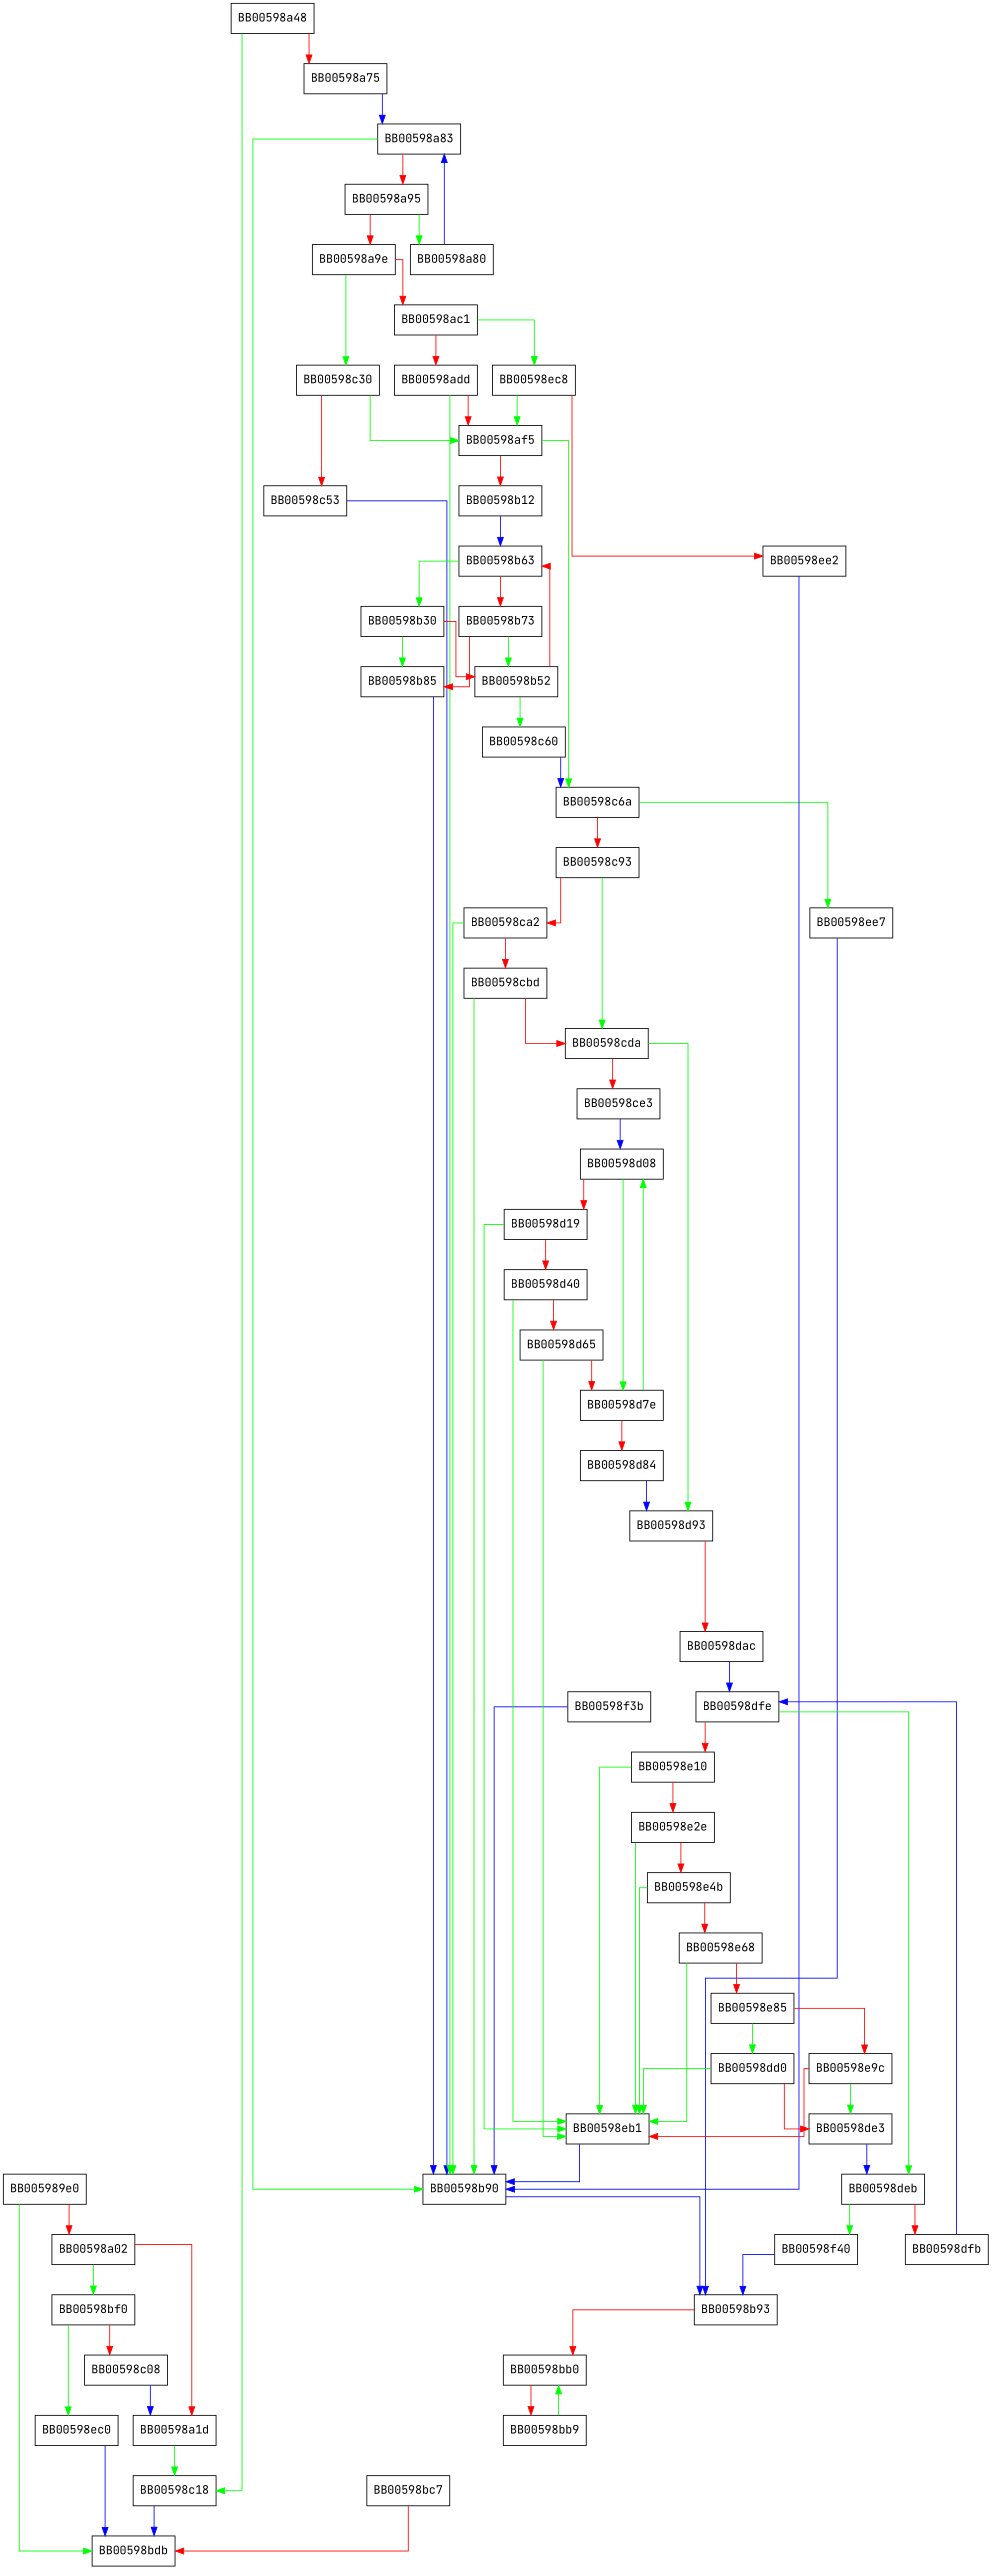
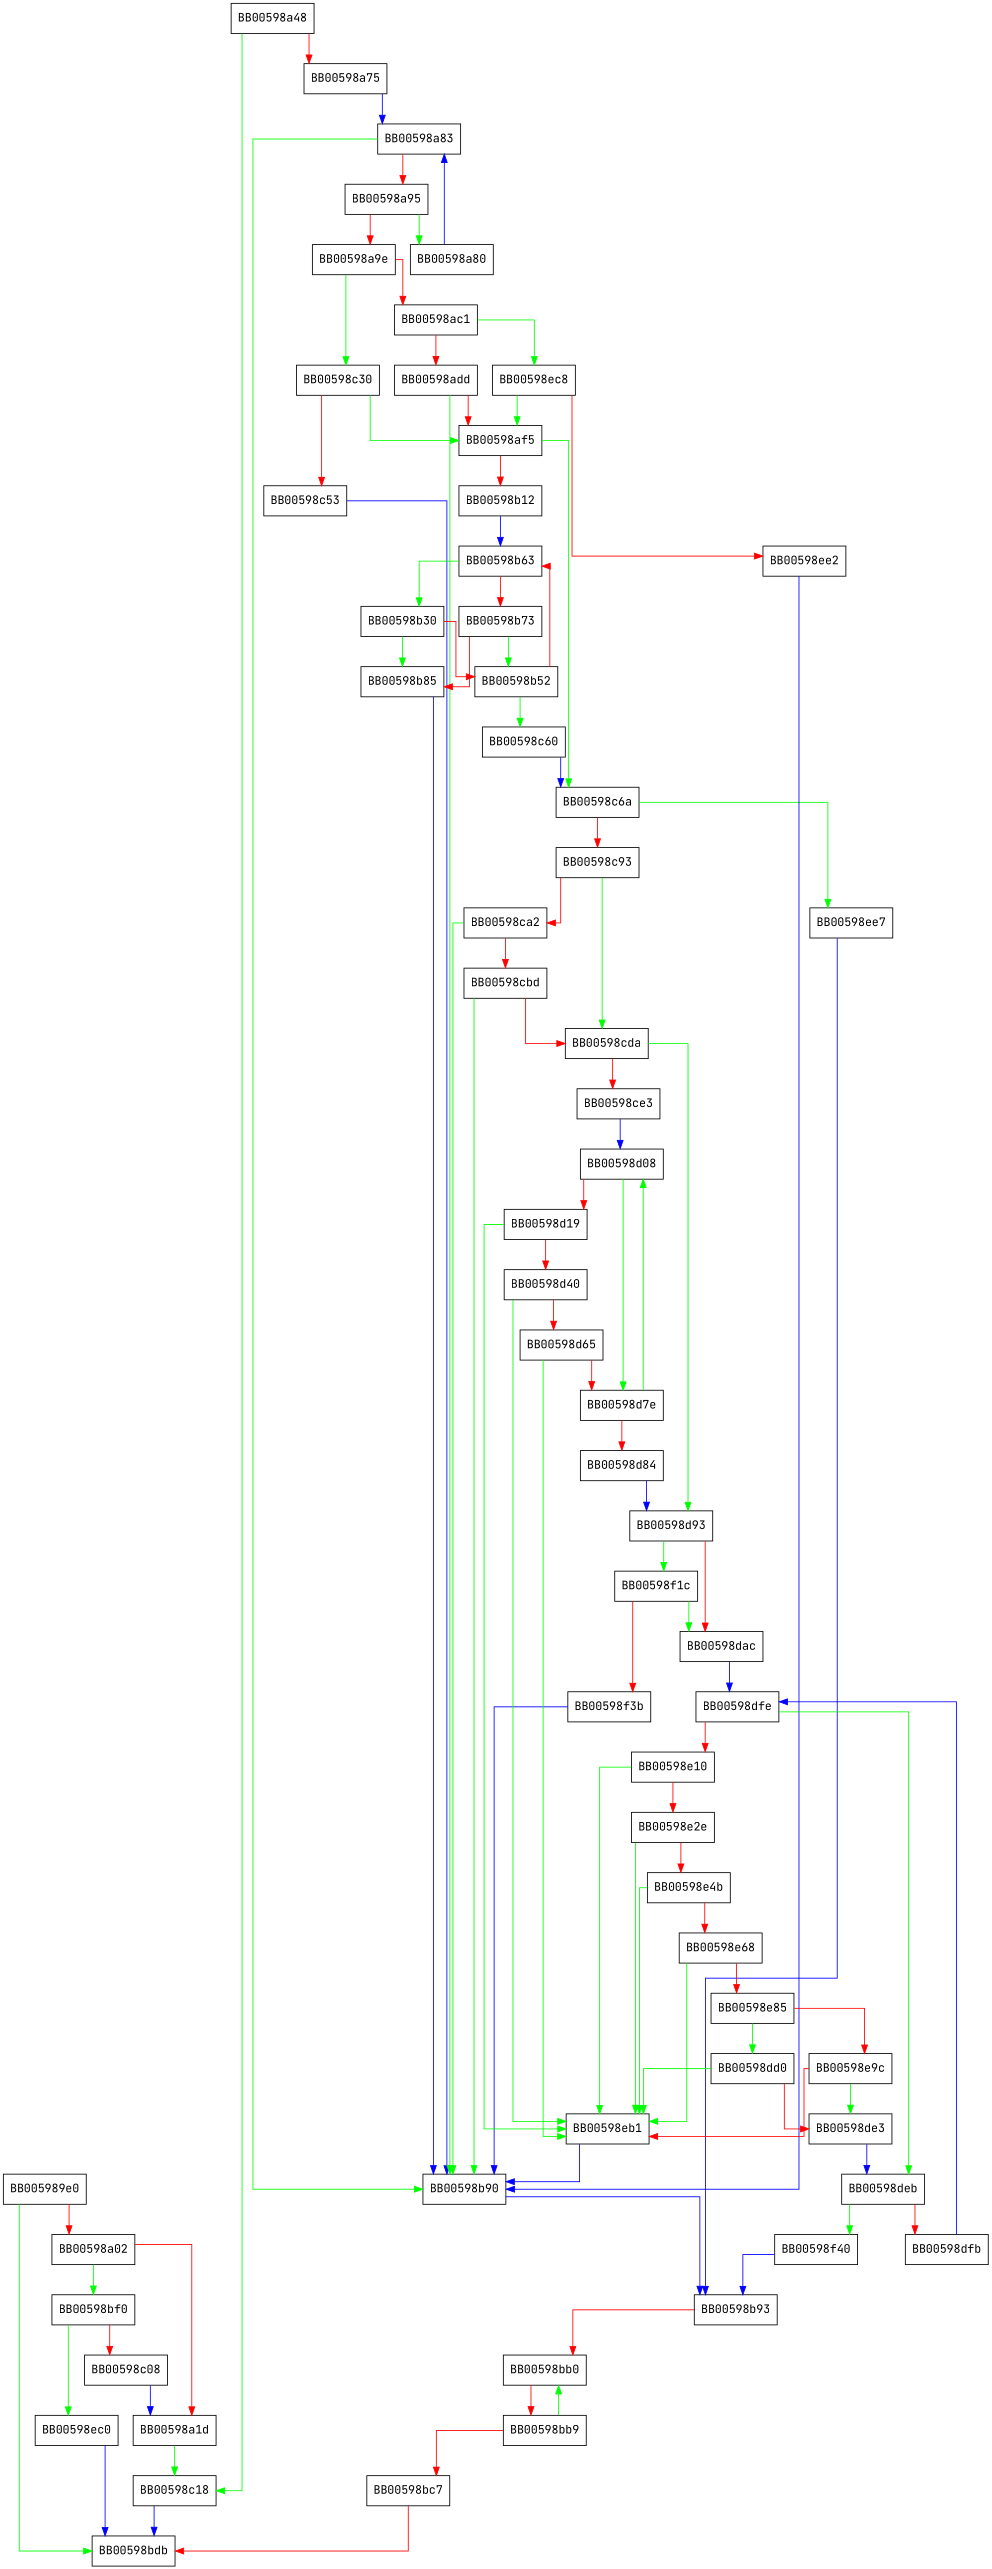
none -> (656, 1586)
none -> (451, 2430)
